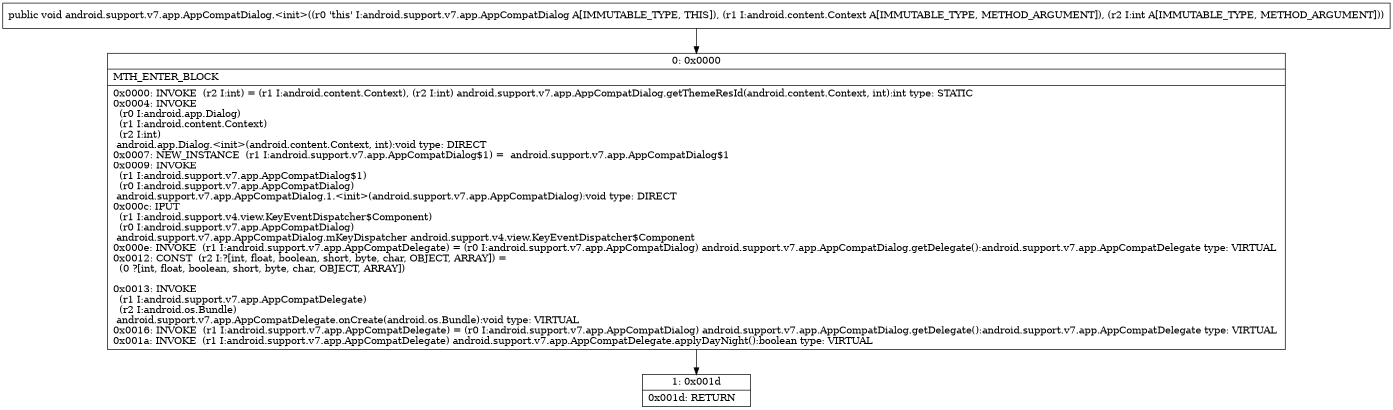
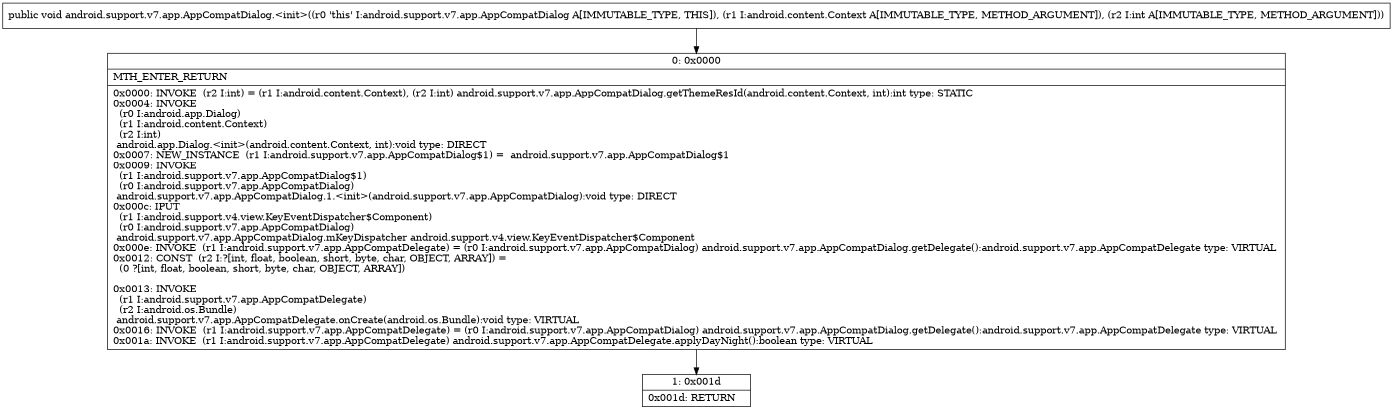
(166, 77) -> (170, 77)
